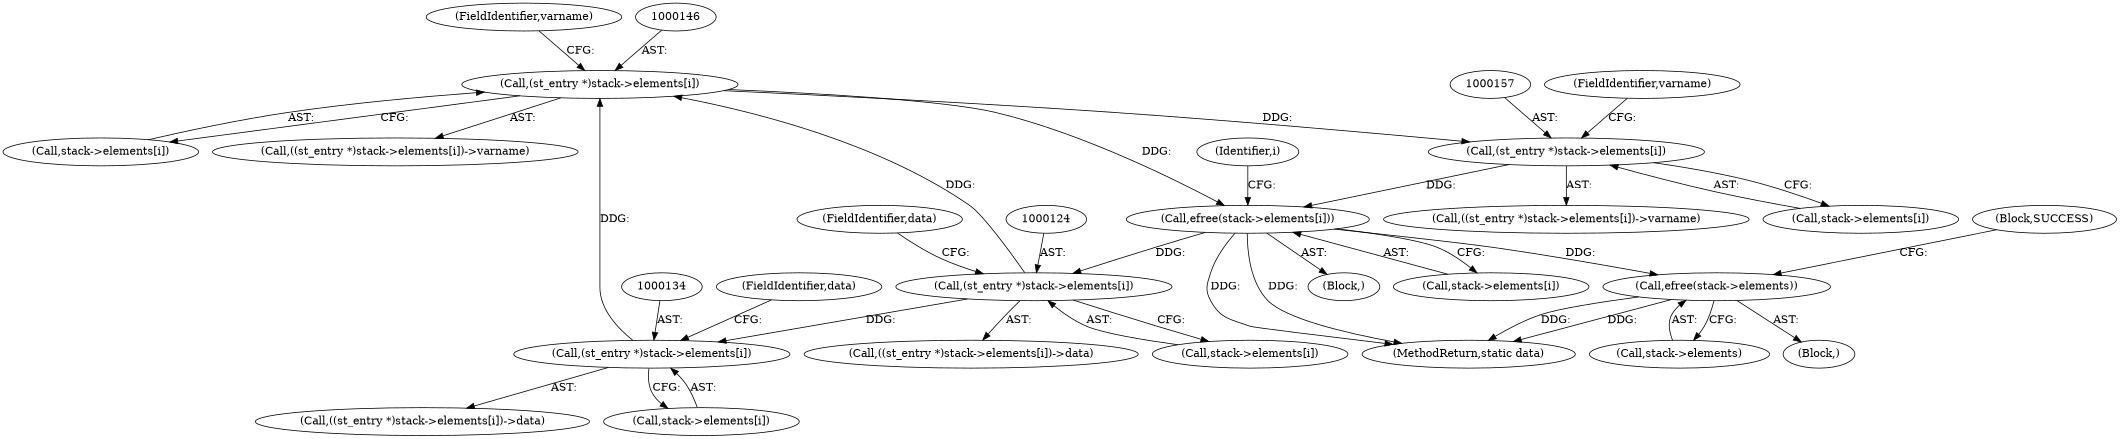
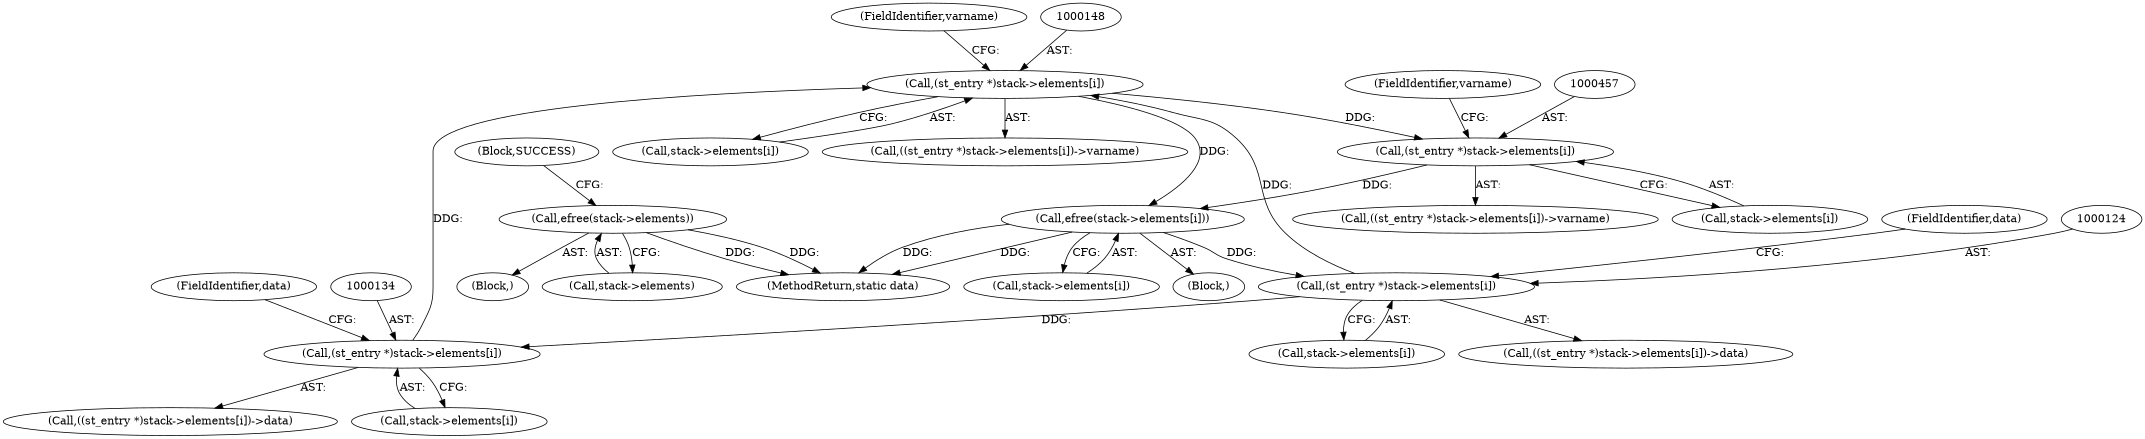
(676, 17) -> (1081, 17)
(1490, 84) -> (1595, 84)
(1248, 152) -> none
(1493, 247) -> none
